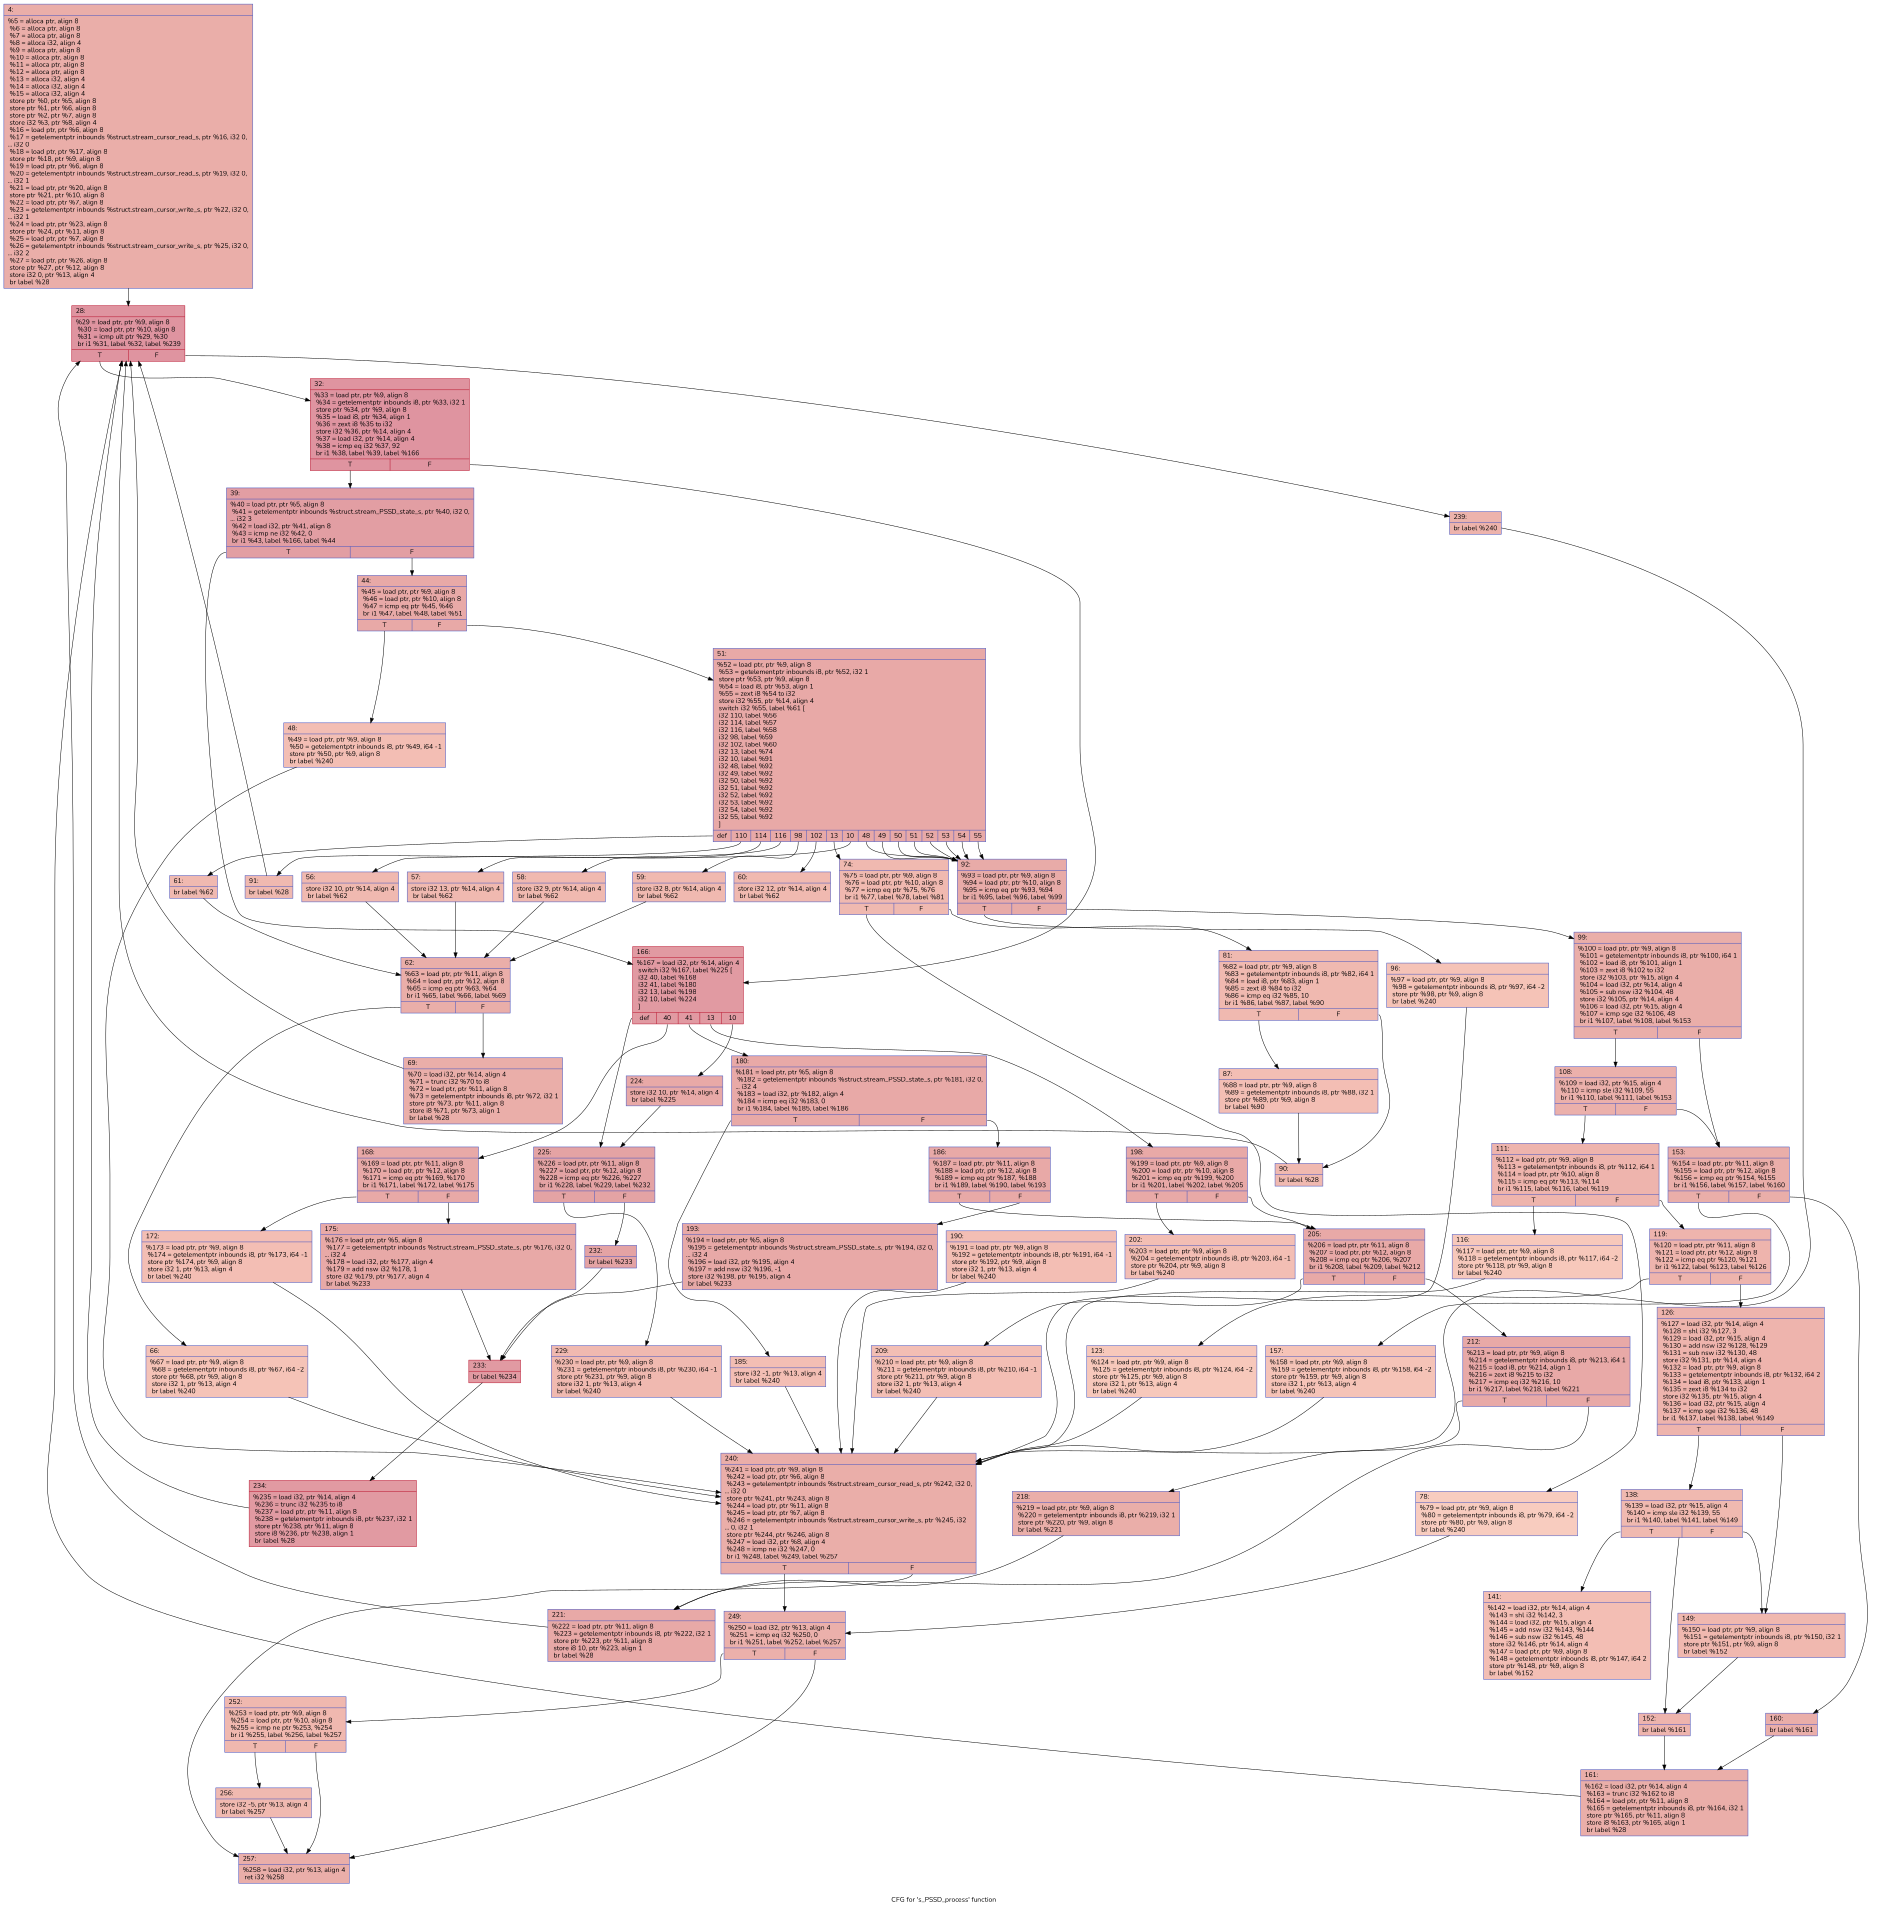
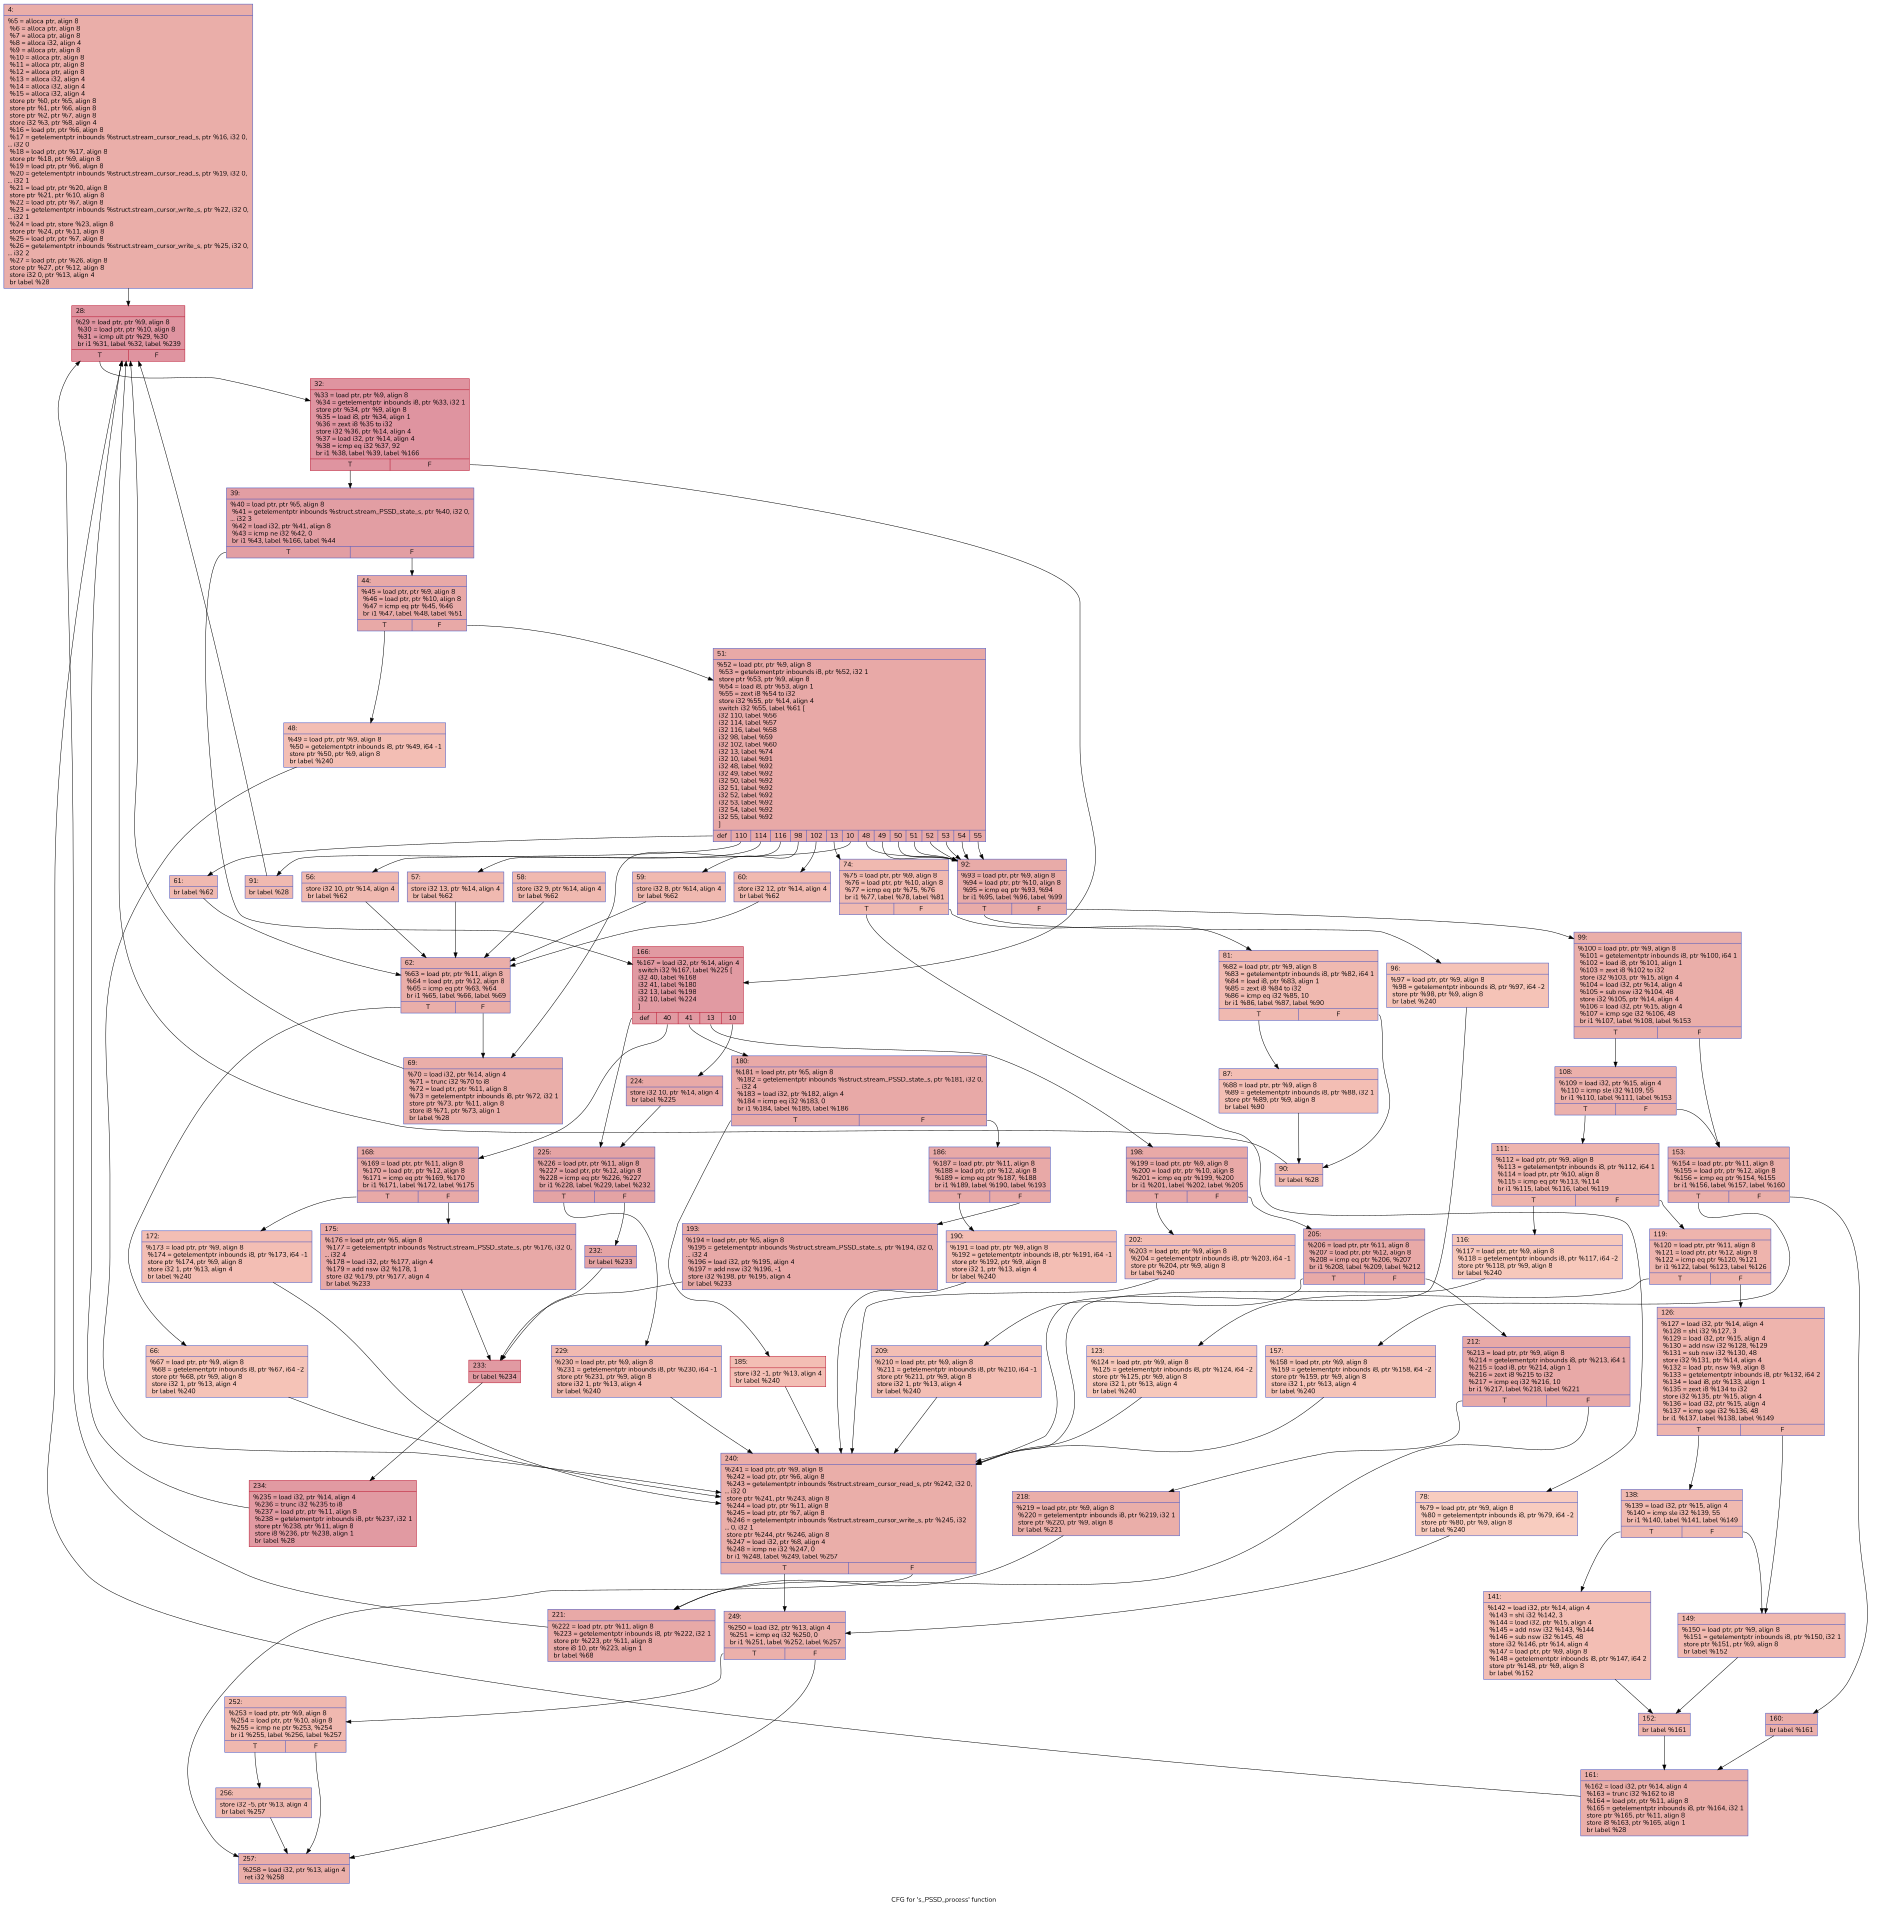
(58, 224) -> (61, 224)
(1475, 523) -> none
(684, 856) -> (615, 890)
none -> (637, 930)
(1135, 1219) -> (962, 1215)
(1711, 1367) -> (1713, 1367)
(778, 1371) -> (778, 1371)
(1671, 1623) -> (1632, 1695)
(573, 1655) -> (573, 1655)
